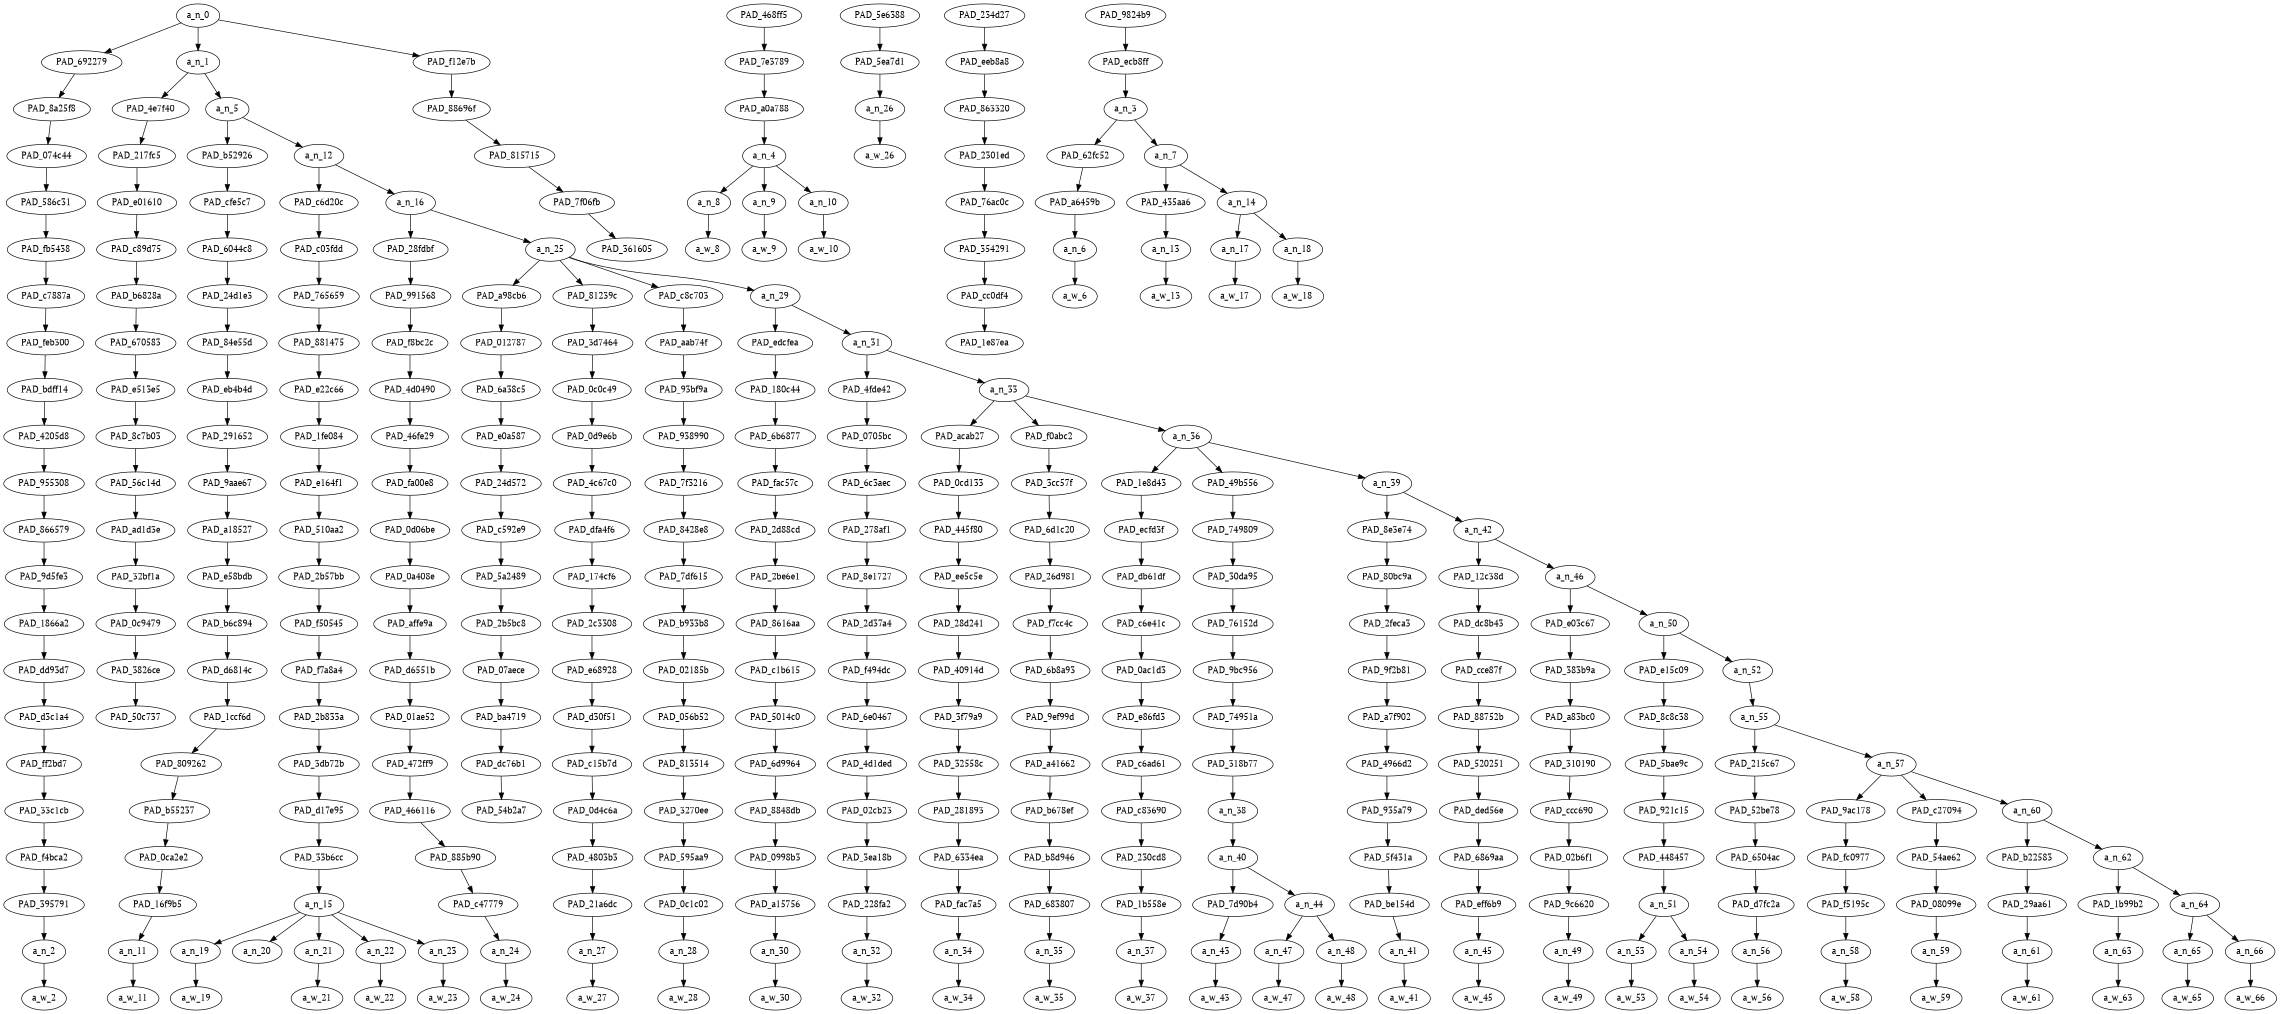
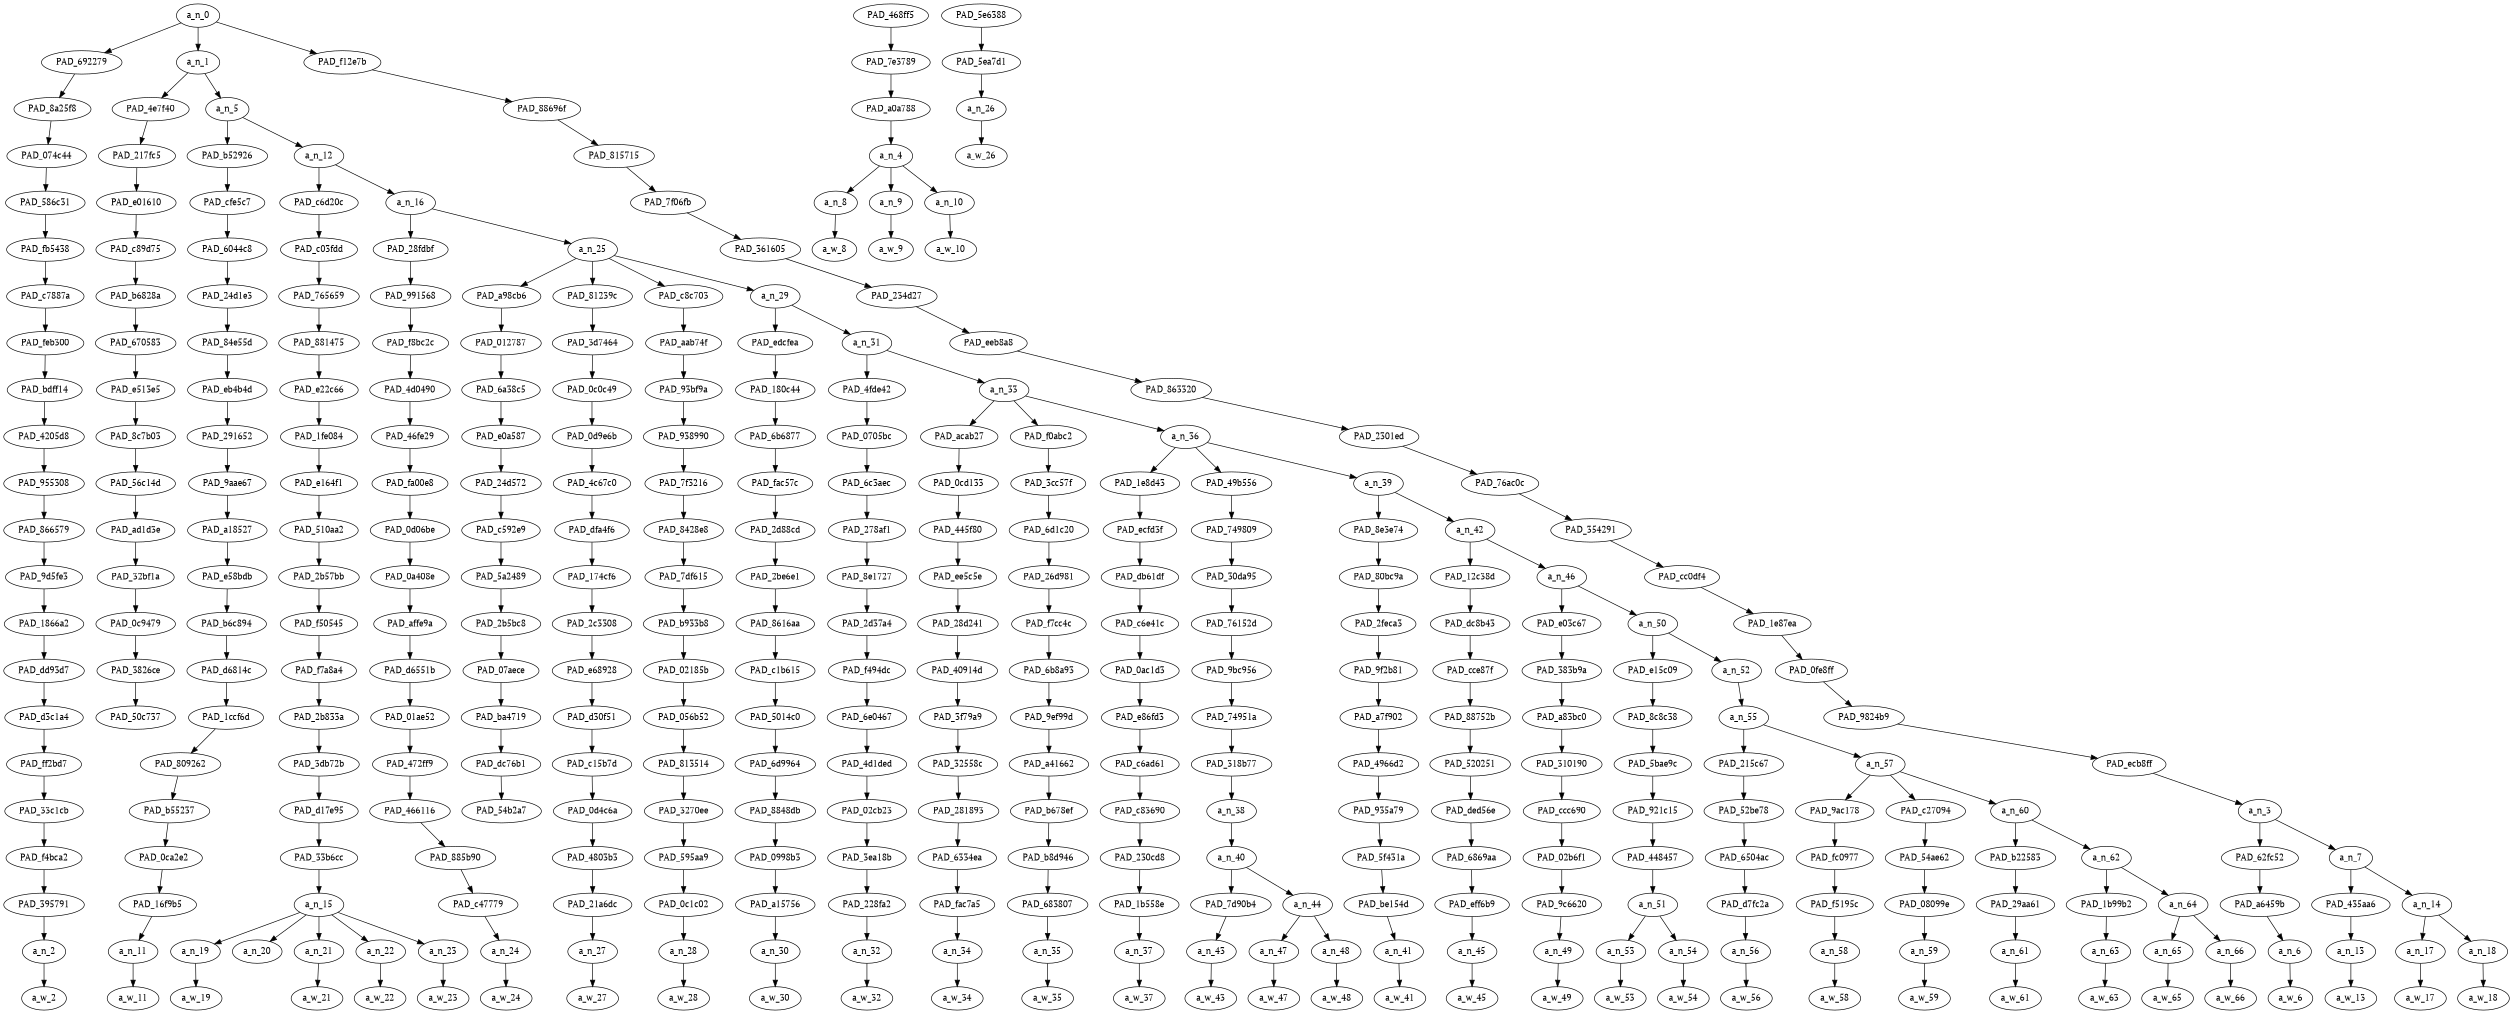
none -> (825, 272)
none -> (1811, 671)
